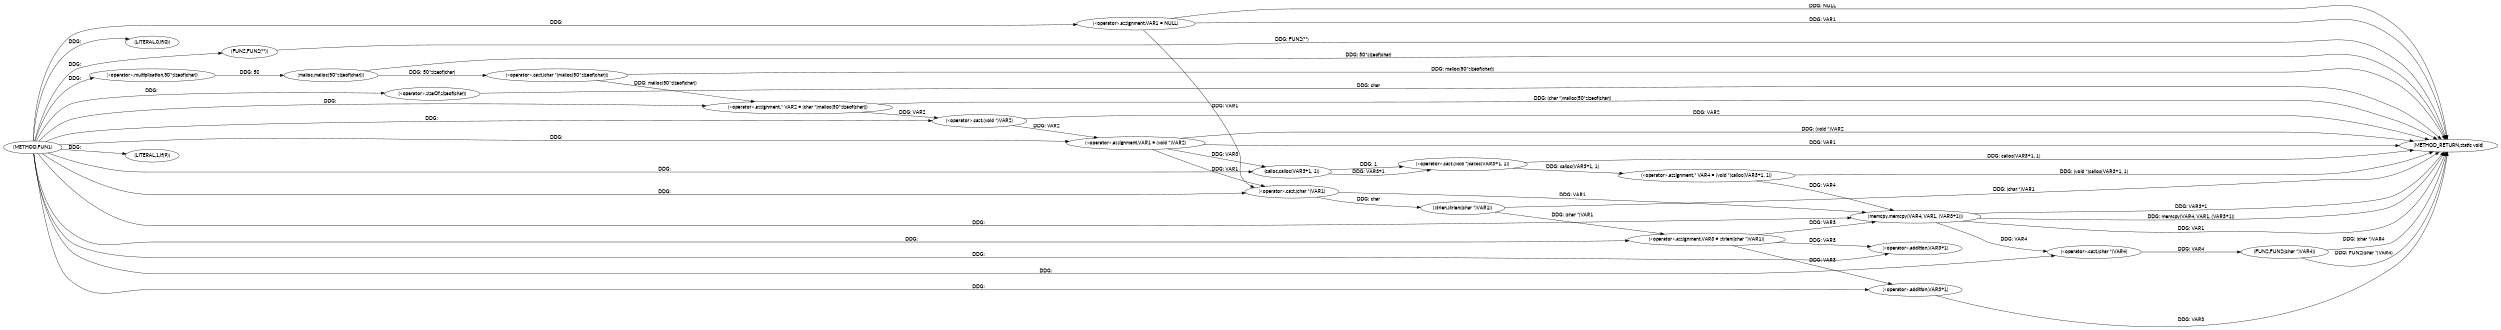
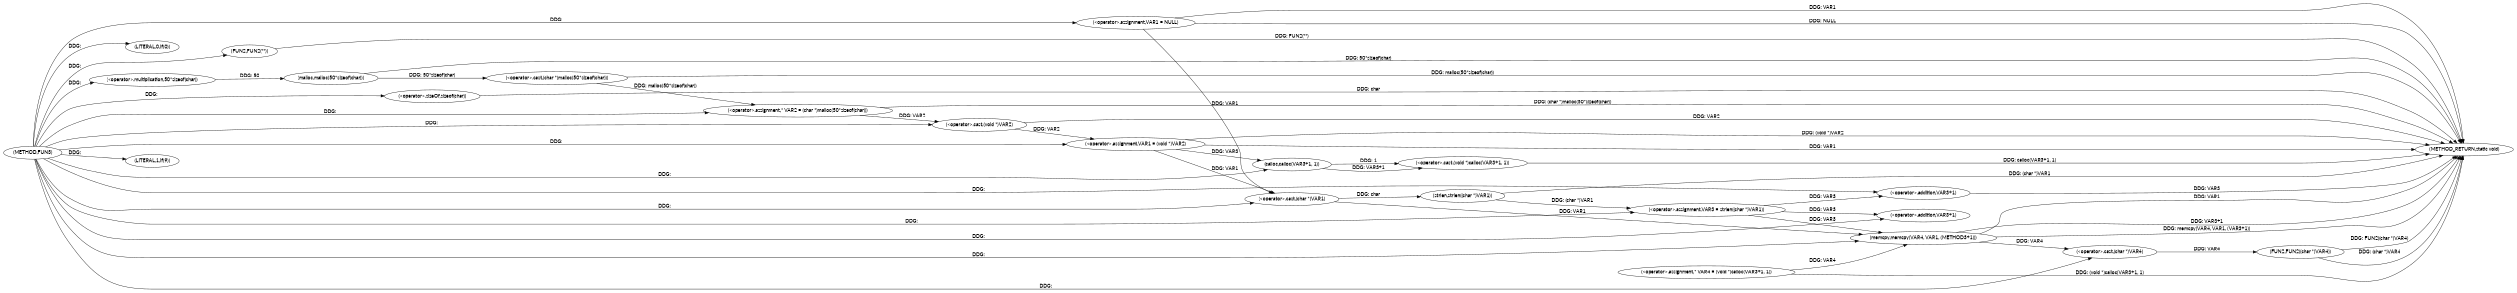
(33, 147) -> (33, 153)
(1566, 171) -> none
(1916, 217) -> (1923, 238)
